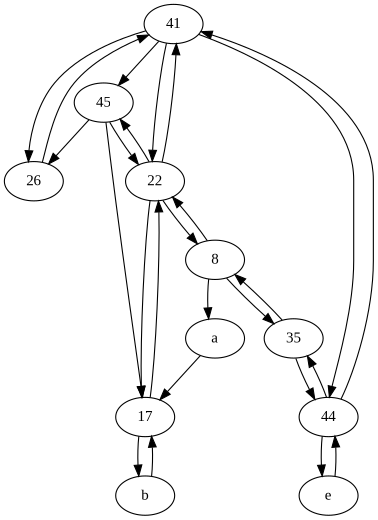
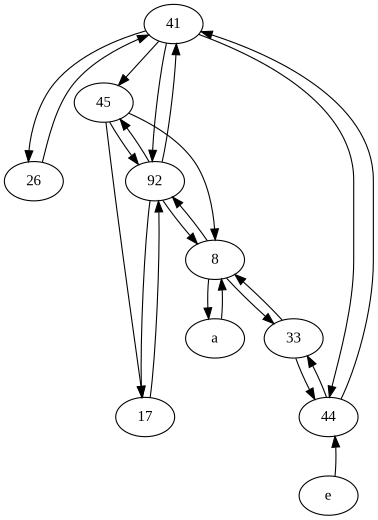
(72, 138) -> (191, 157)
(155, 181) -> (155, 181)
(294, 338) -> (294, 338)
(184, 374) -> (222, 305)
(321, 451) -> none
(145, 496) -> none
